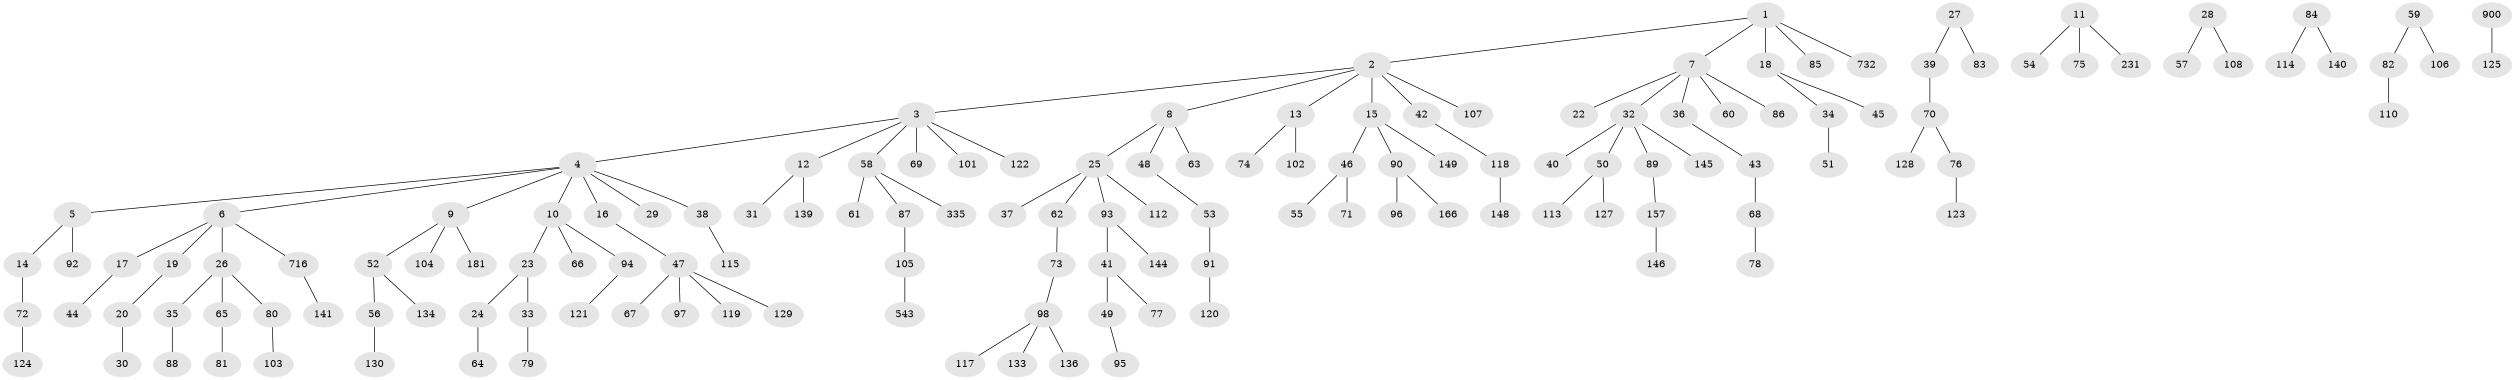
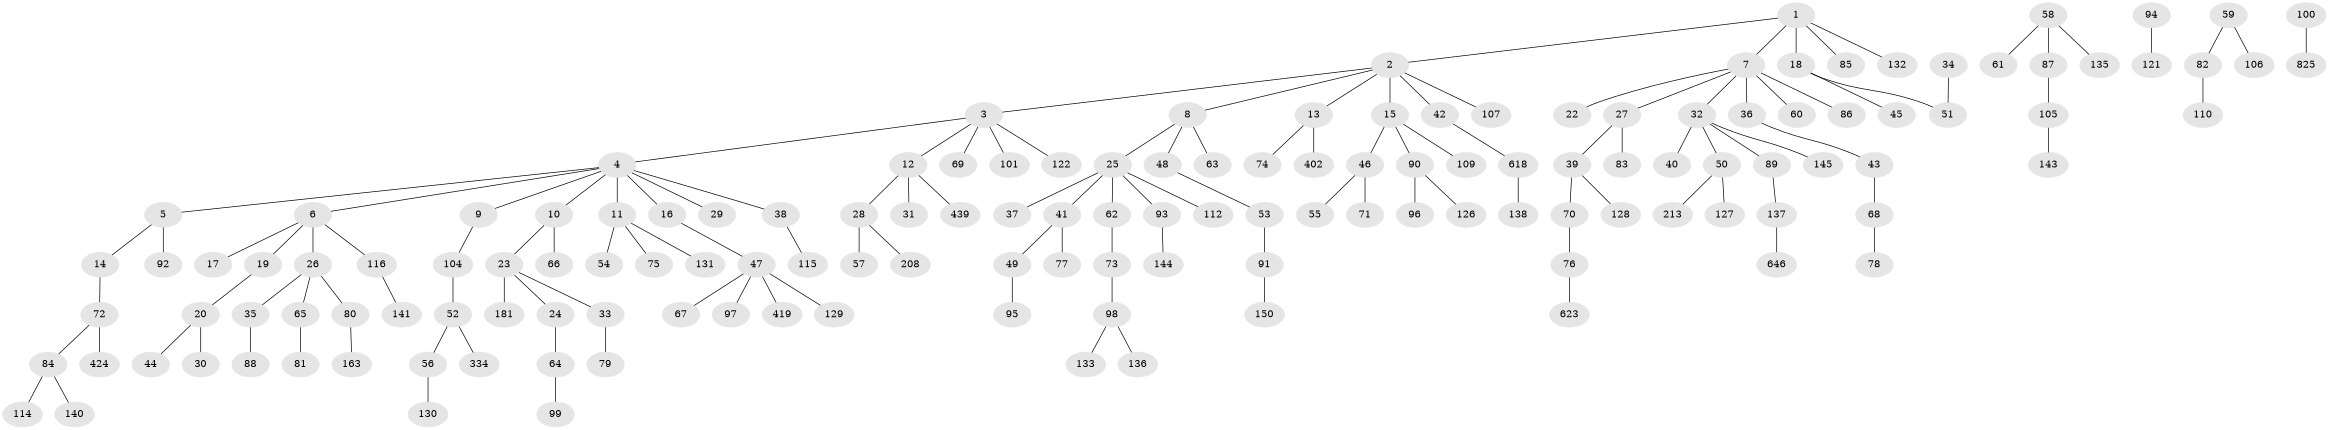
(2492, 15) -> (2306, 15)
(1867, 65) -> (1897, 65)
(2131, 65) -> (705, 265)
(2233, 65) -> (910, 265)
(2492, 65) -> (2306, 65)
none -> (1684, 90)
(1797, 90) -> (1872, 90)
(892, 140) -> none
(1917, 140) -> (1596, 190)
(1296, 165) -> (1314, 165)
(1448, 165) -> (1466, 165)
(1500, 165) -> (1518, 165)
none -> (617, 190)
none -> (884, 190)
(804, 215) -> (960, 215)
(956, 215) -> (2100, 65)
(1448, 215) -> (1466, 215)
(1500, 215) -> (1518, 215)
(1552, 215) -> (1673, 215)
(1656, 215) -> (1777, 215)
(1956, 215) -> (1569, 315)
(412, 240) -> (453, 290)
(464, 240) -> (504, 290)
(590, 240) -> none
(1107, 240) -> (1087, 190)
(298, 265) -> (377, 265)
(1656, 265) -> (1777, 265)
(98, 290) -> (176, 340)
(426, 315) -> (479, 365)
(732, 315) -> (782, 315)
(905, 315) -> (2048, 165)
(1210, 315) -> (1265, 315)
none -> (74, 340)
(23, 365) -> (100, 365)
(273, 365) -> (352, 365)
(965, 365) -> none
none -> (556, 414)
